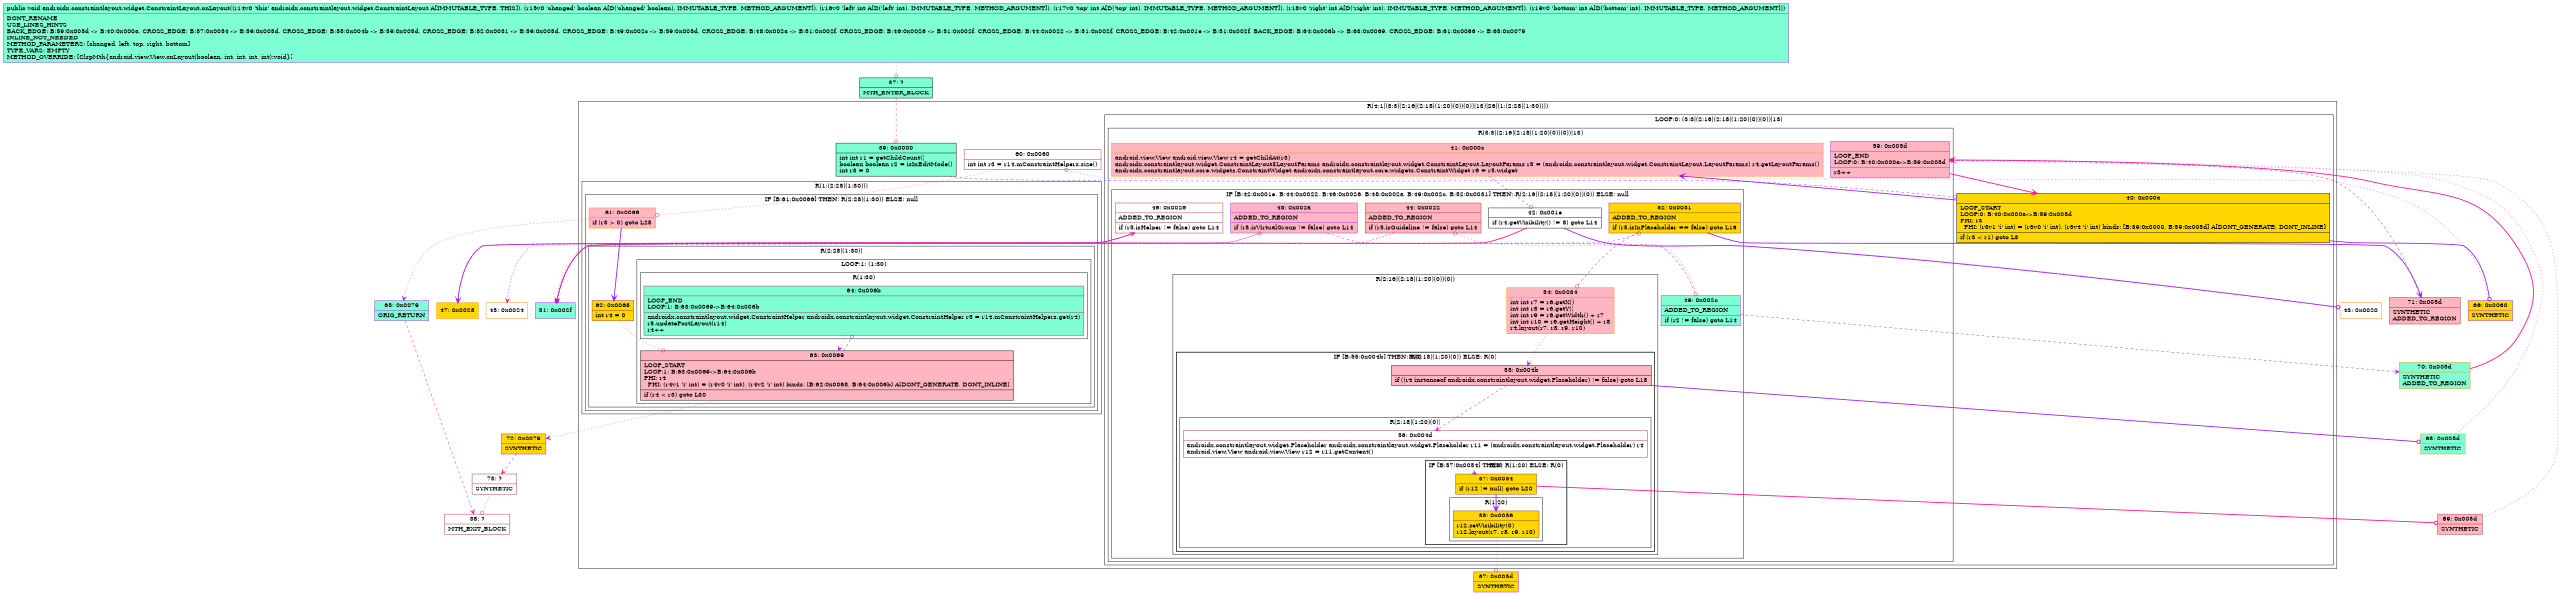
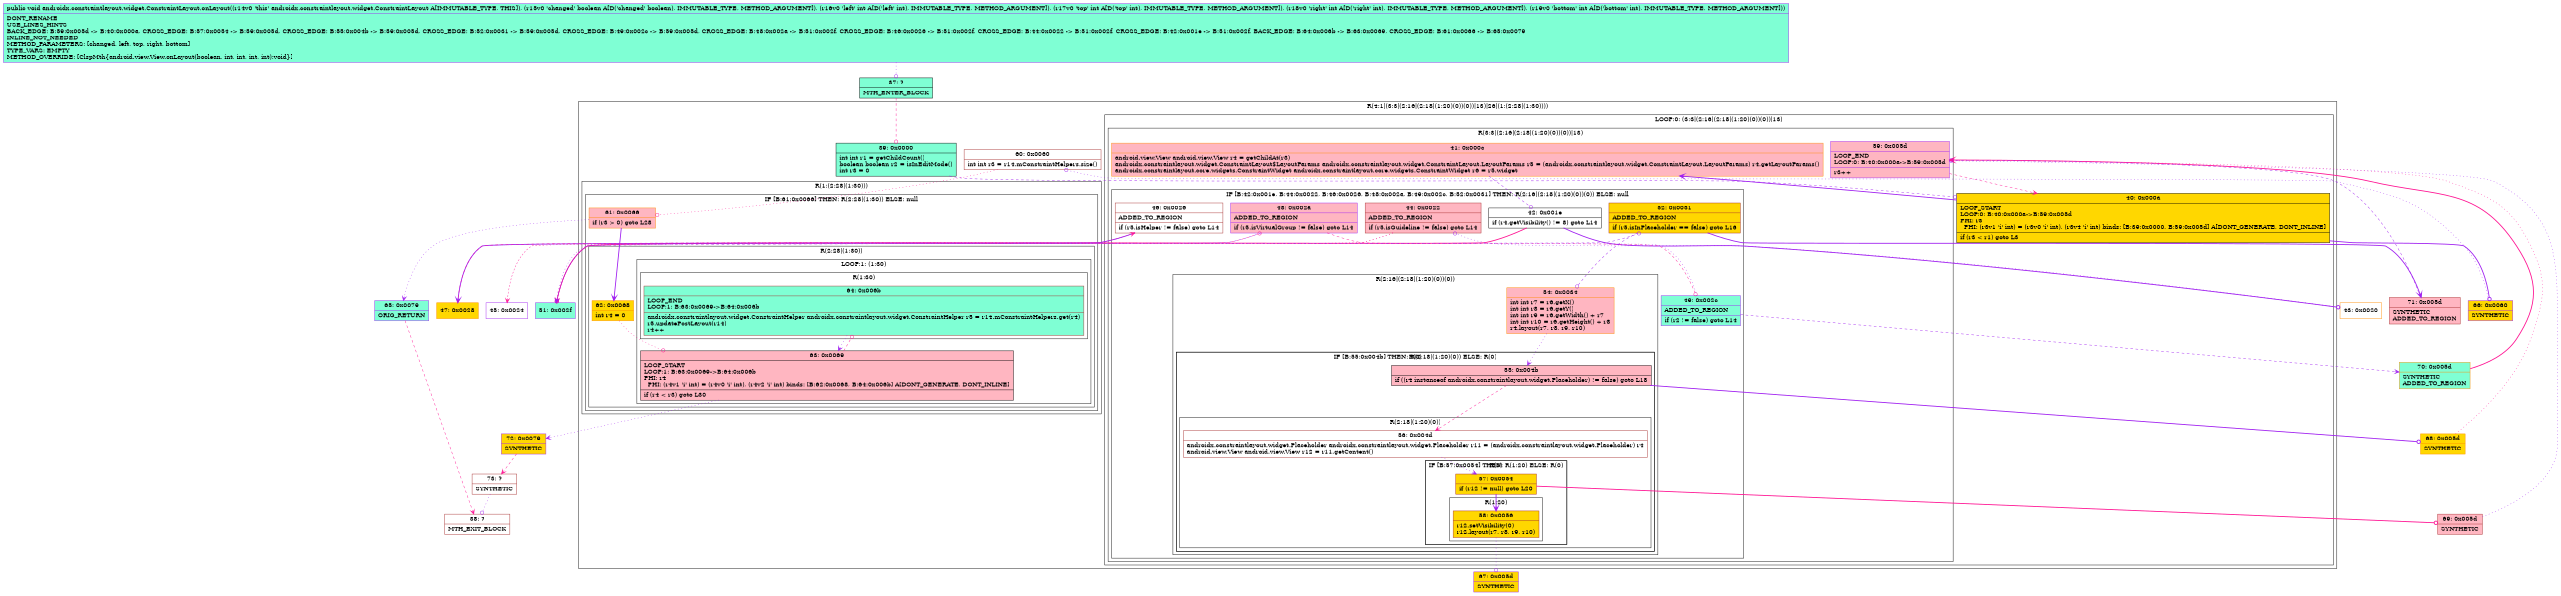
(1991, 183) -> (1991, 183)
(507, 311) -> (507, 311)
(613, 311) -> (613, 311)
(847, 345) -> (847, 345)
(2443, 444) -> (2443, 444)
